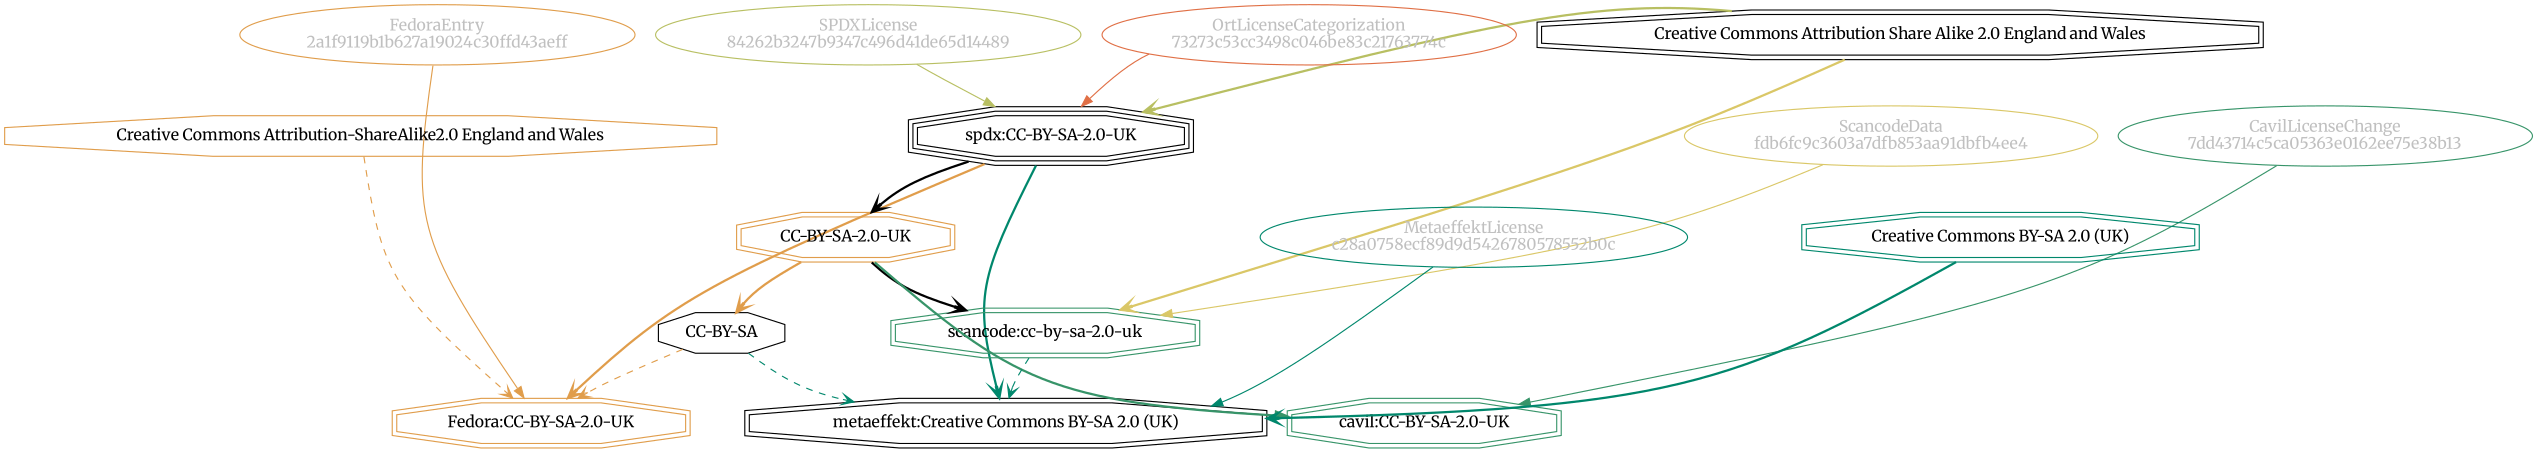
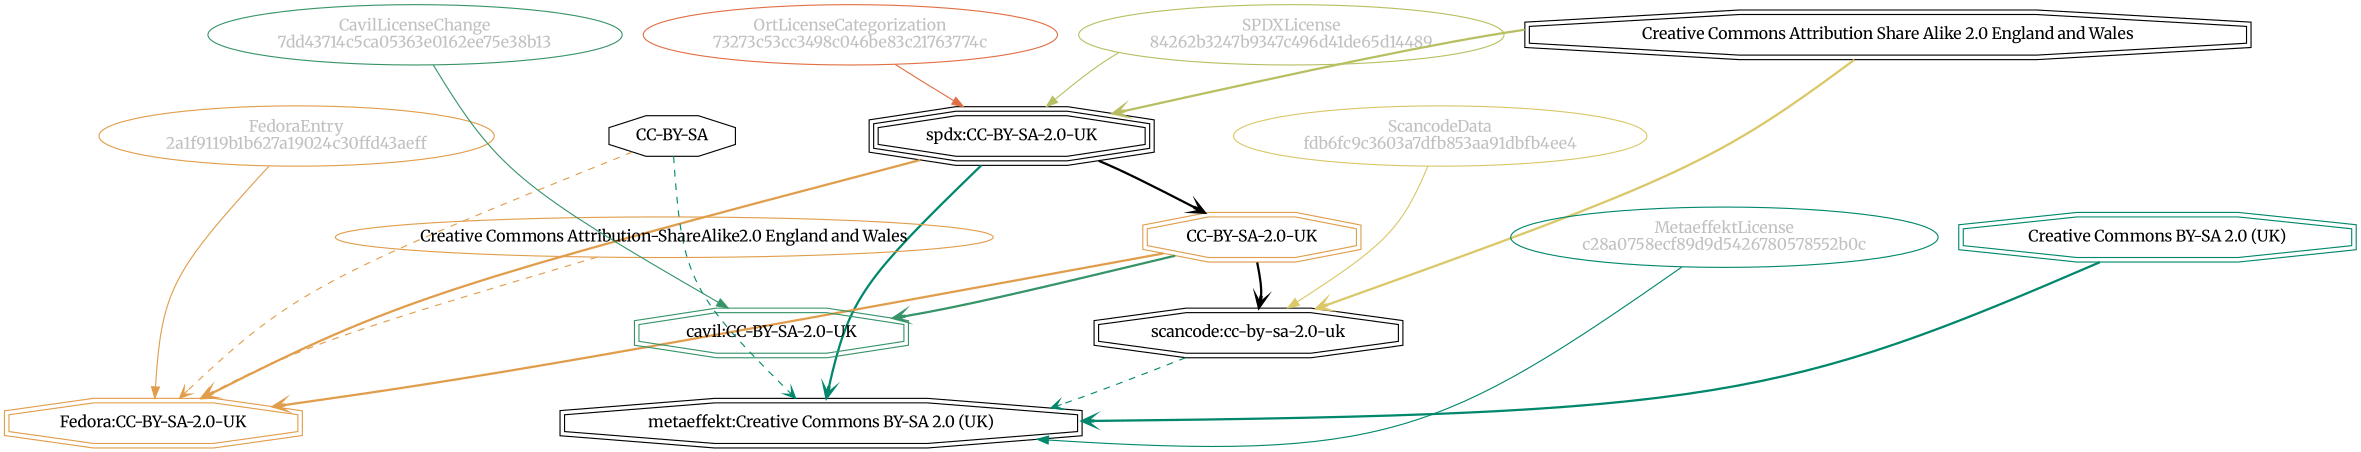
(361, 136) -> (664, 237)
(771, 281) -> (746, 329)
(1045, 333) -> (1248, 333)
(1058, 384) -> (1040, 288)
